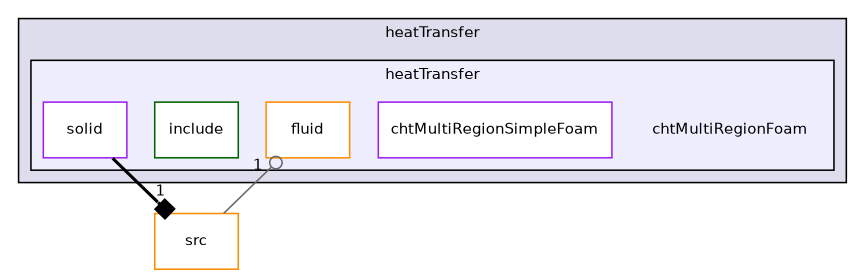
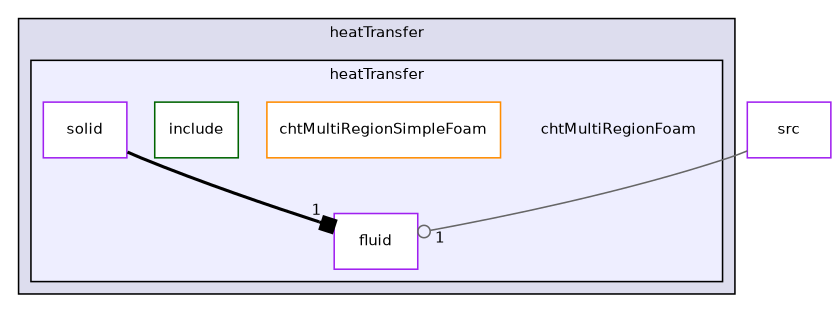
(308, 130) -> (376, 241)
(495, 130) -> (384, 130)
(135, 180) -> (223, 189)
(196, 241) -> (789, 130)
